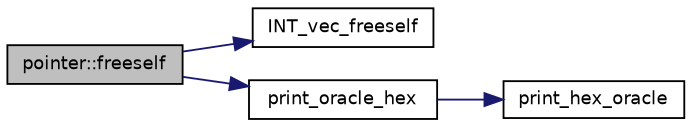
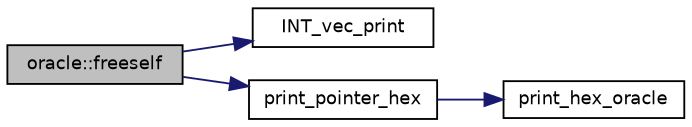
(343, 28) -> (343, 28)
(95, 65) -> (95, 65)
(343, 100) -> (343, 100)
